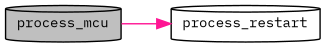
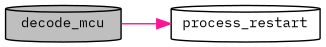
(63, 24) -> (63, 24)
